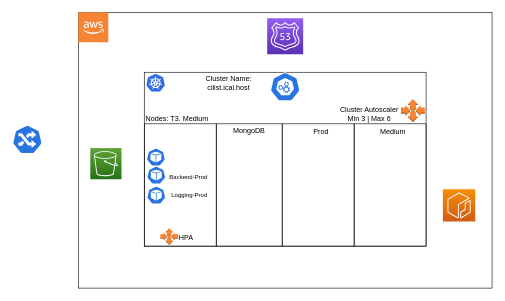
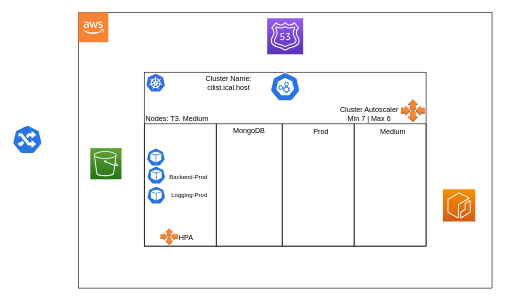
(370, 114) -> (370, 114)
